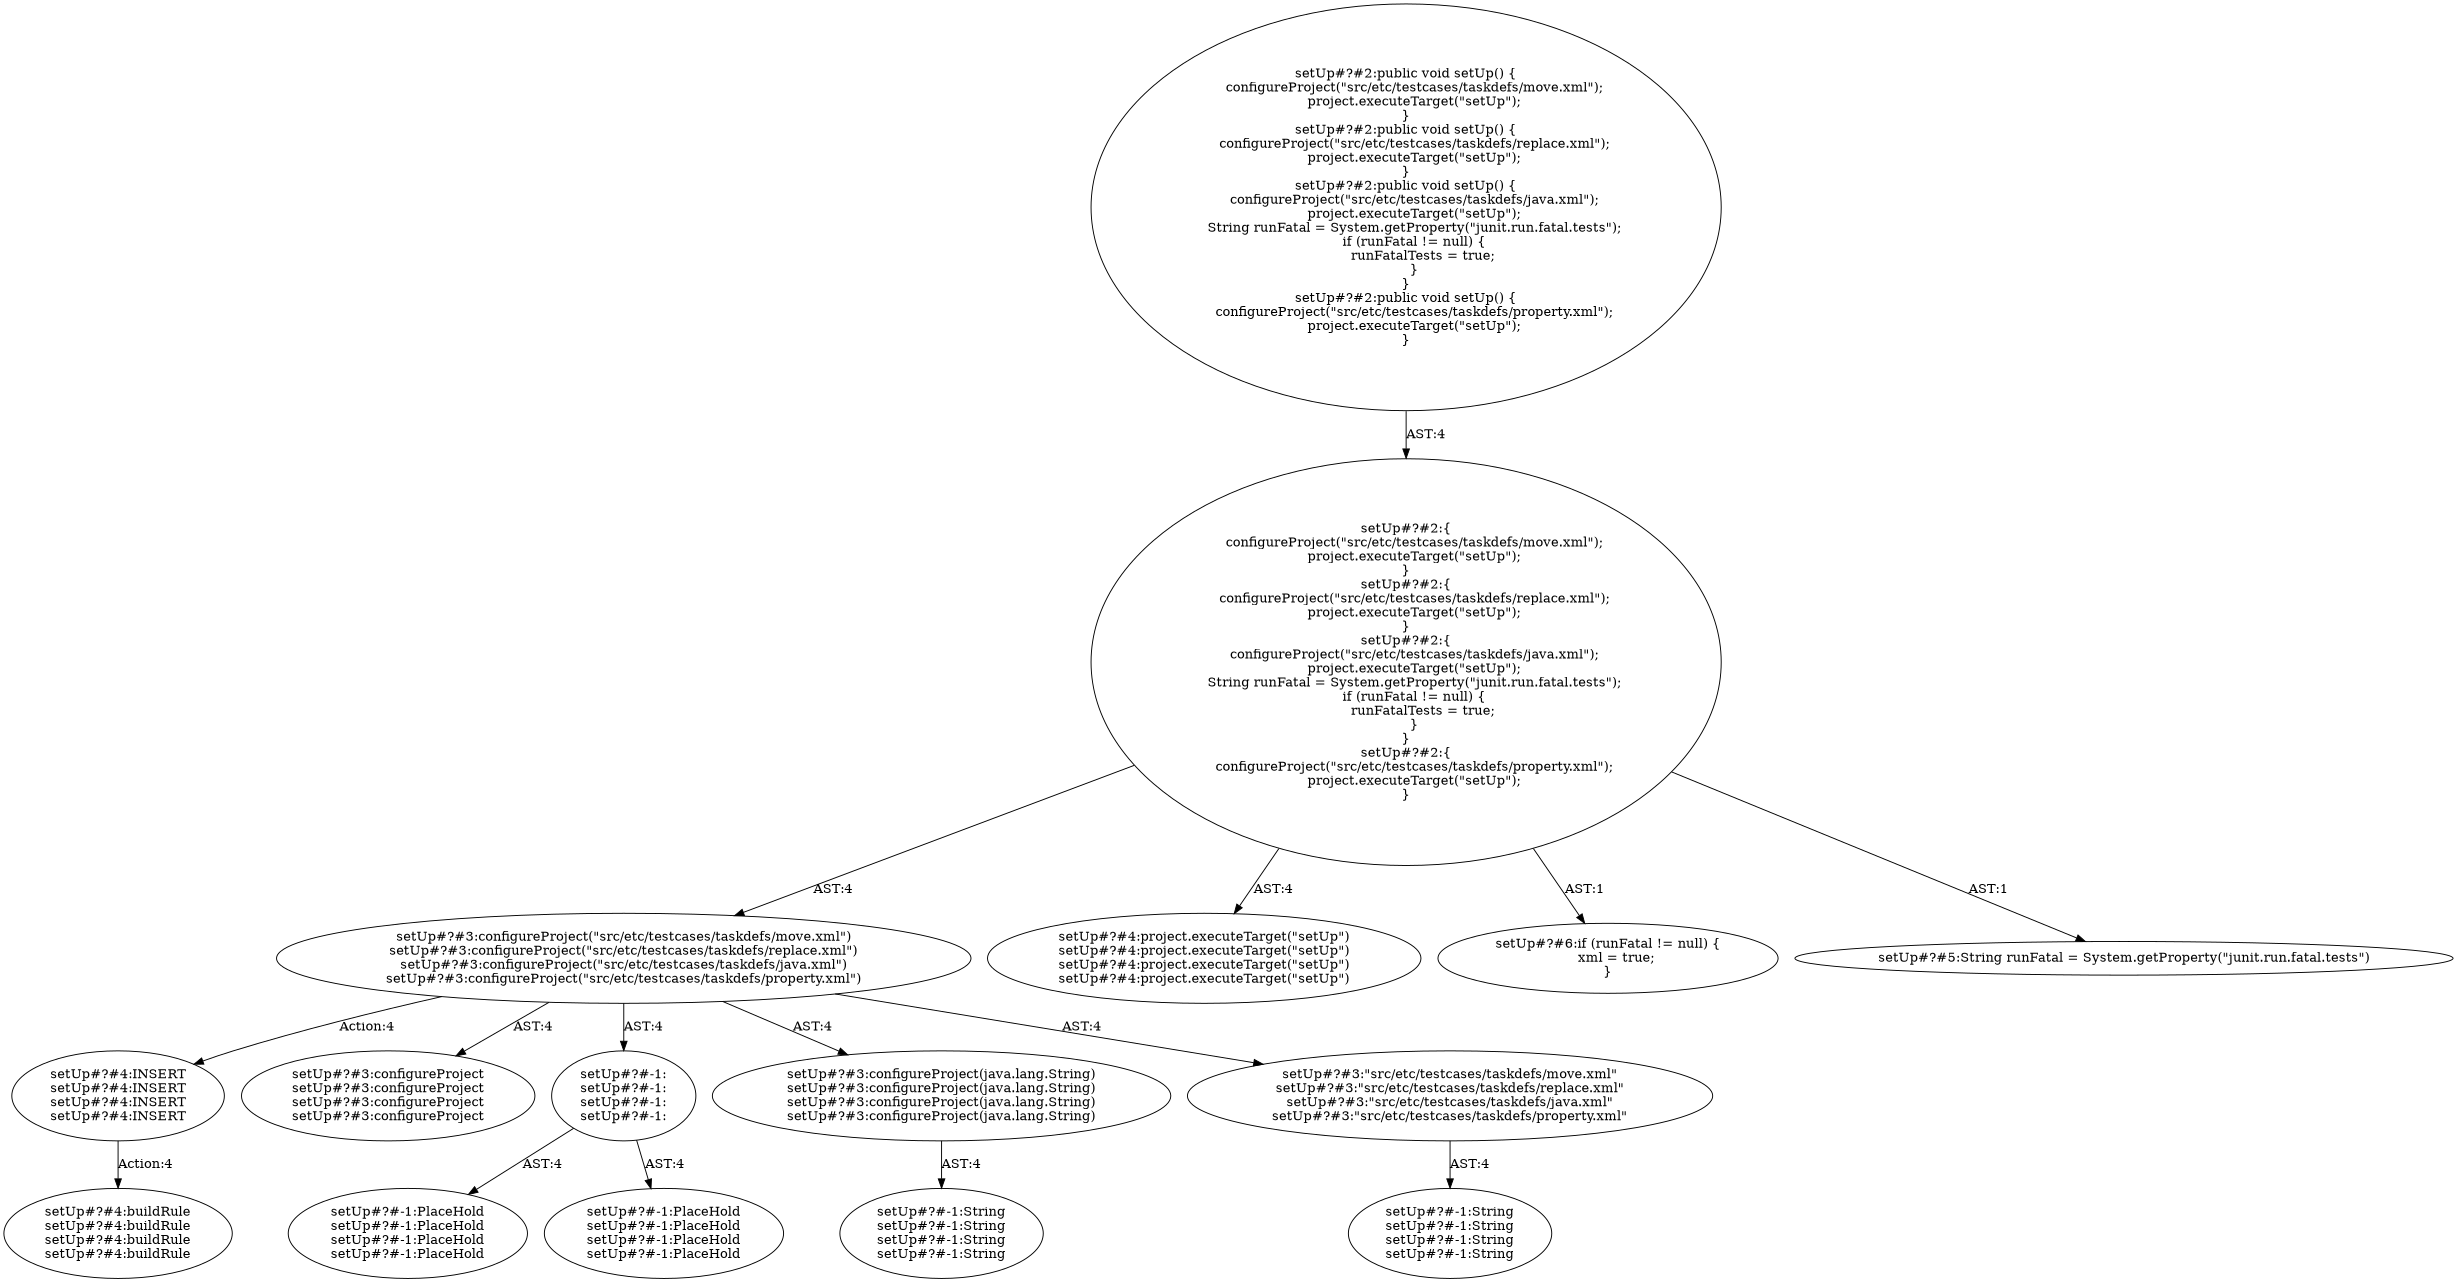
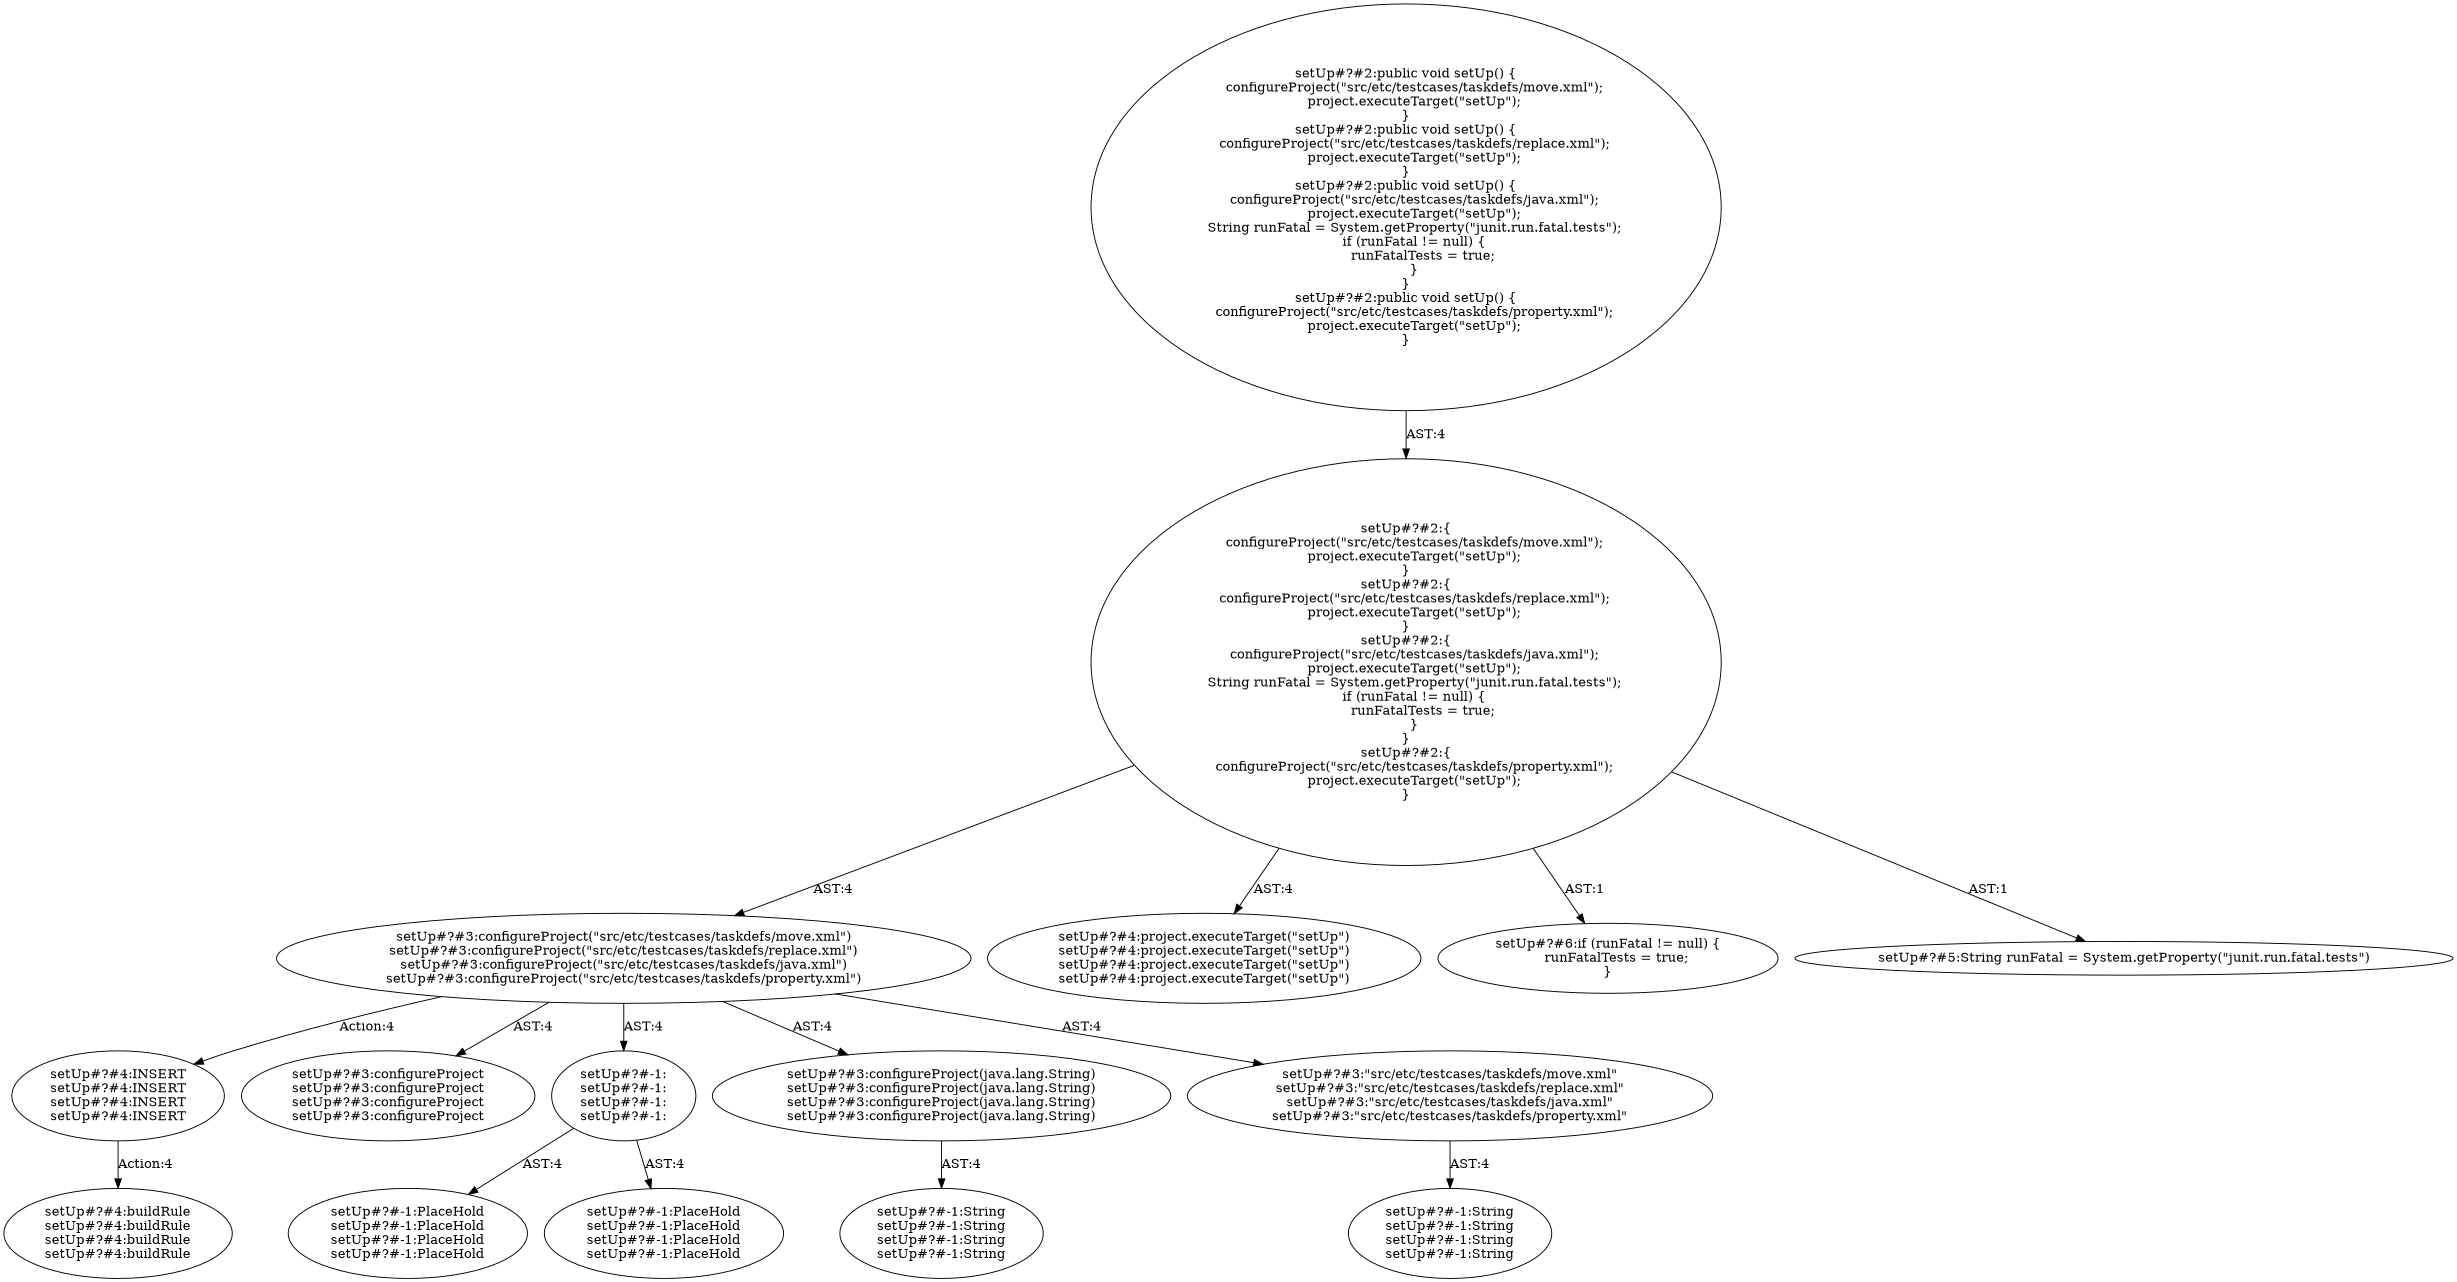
(1608, 958) -> (1608, 958)
